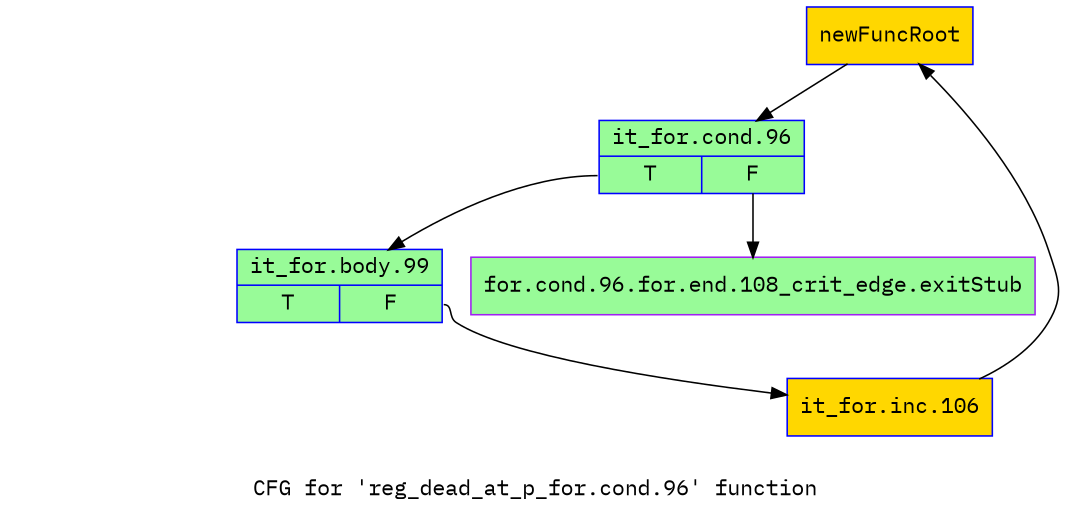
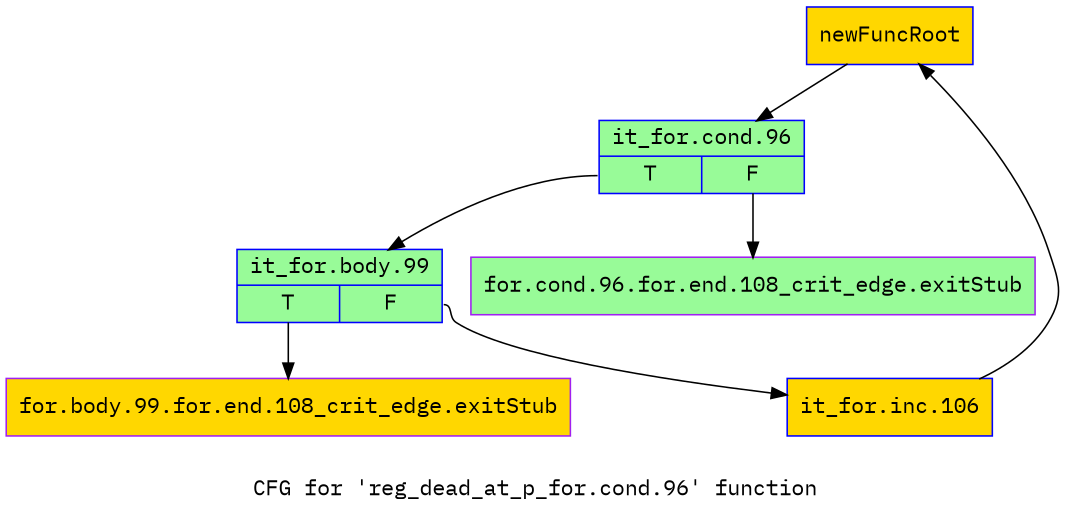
none -> (288, 407)
